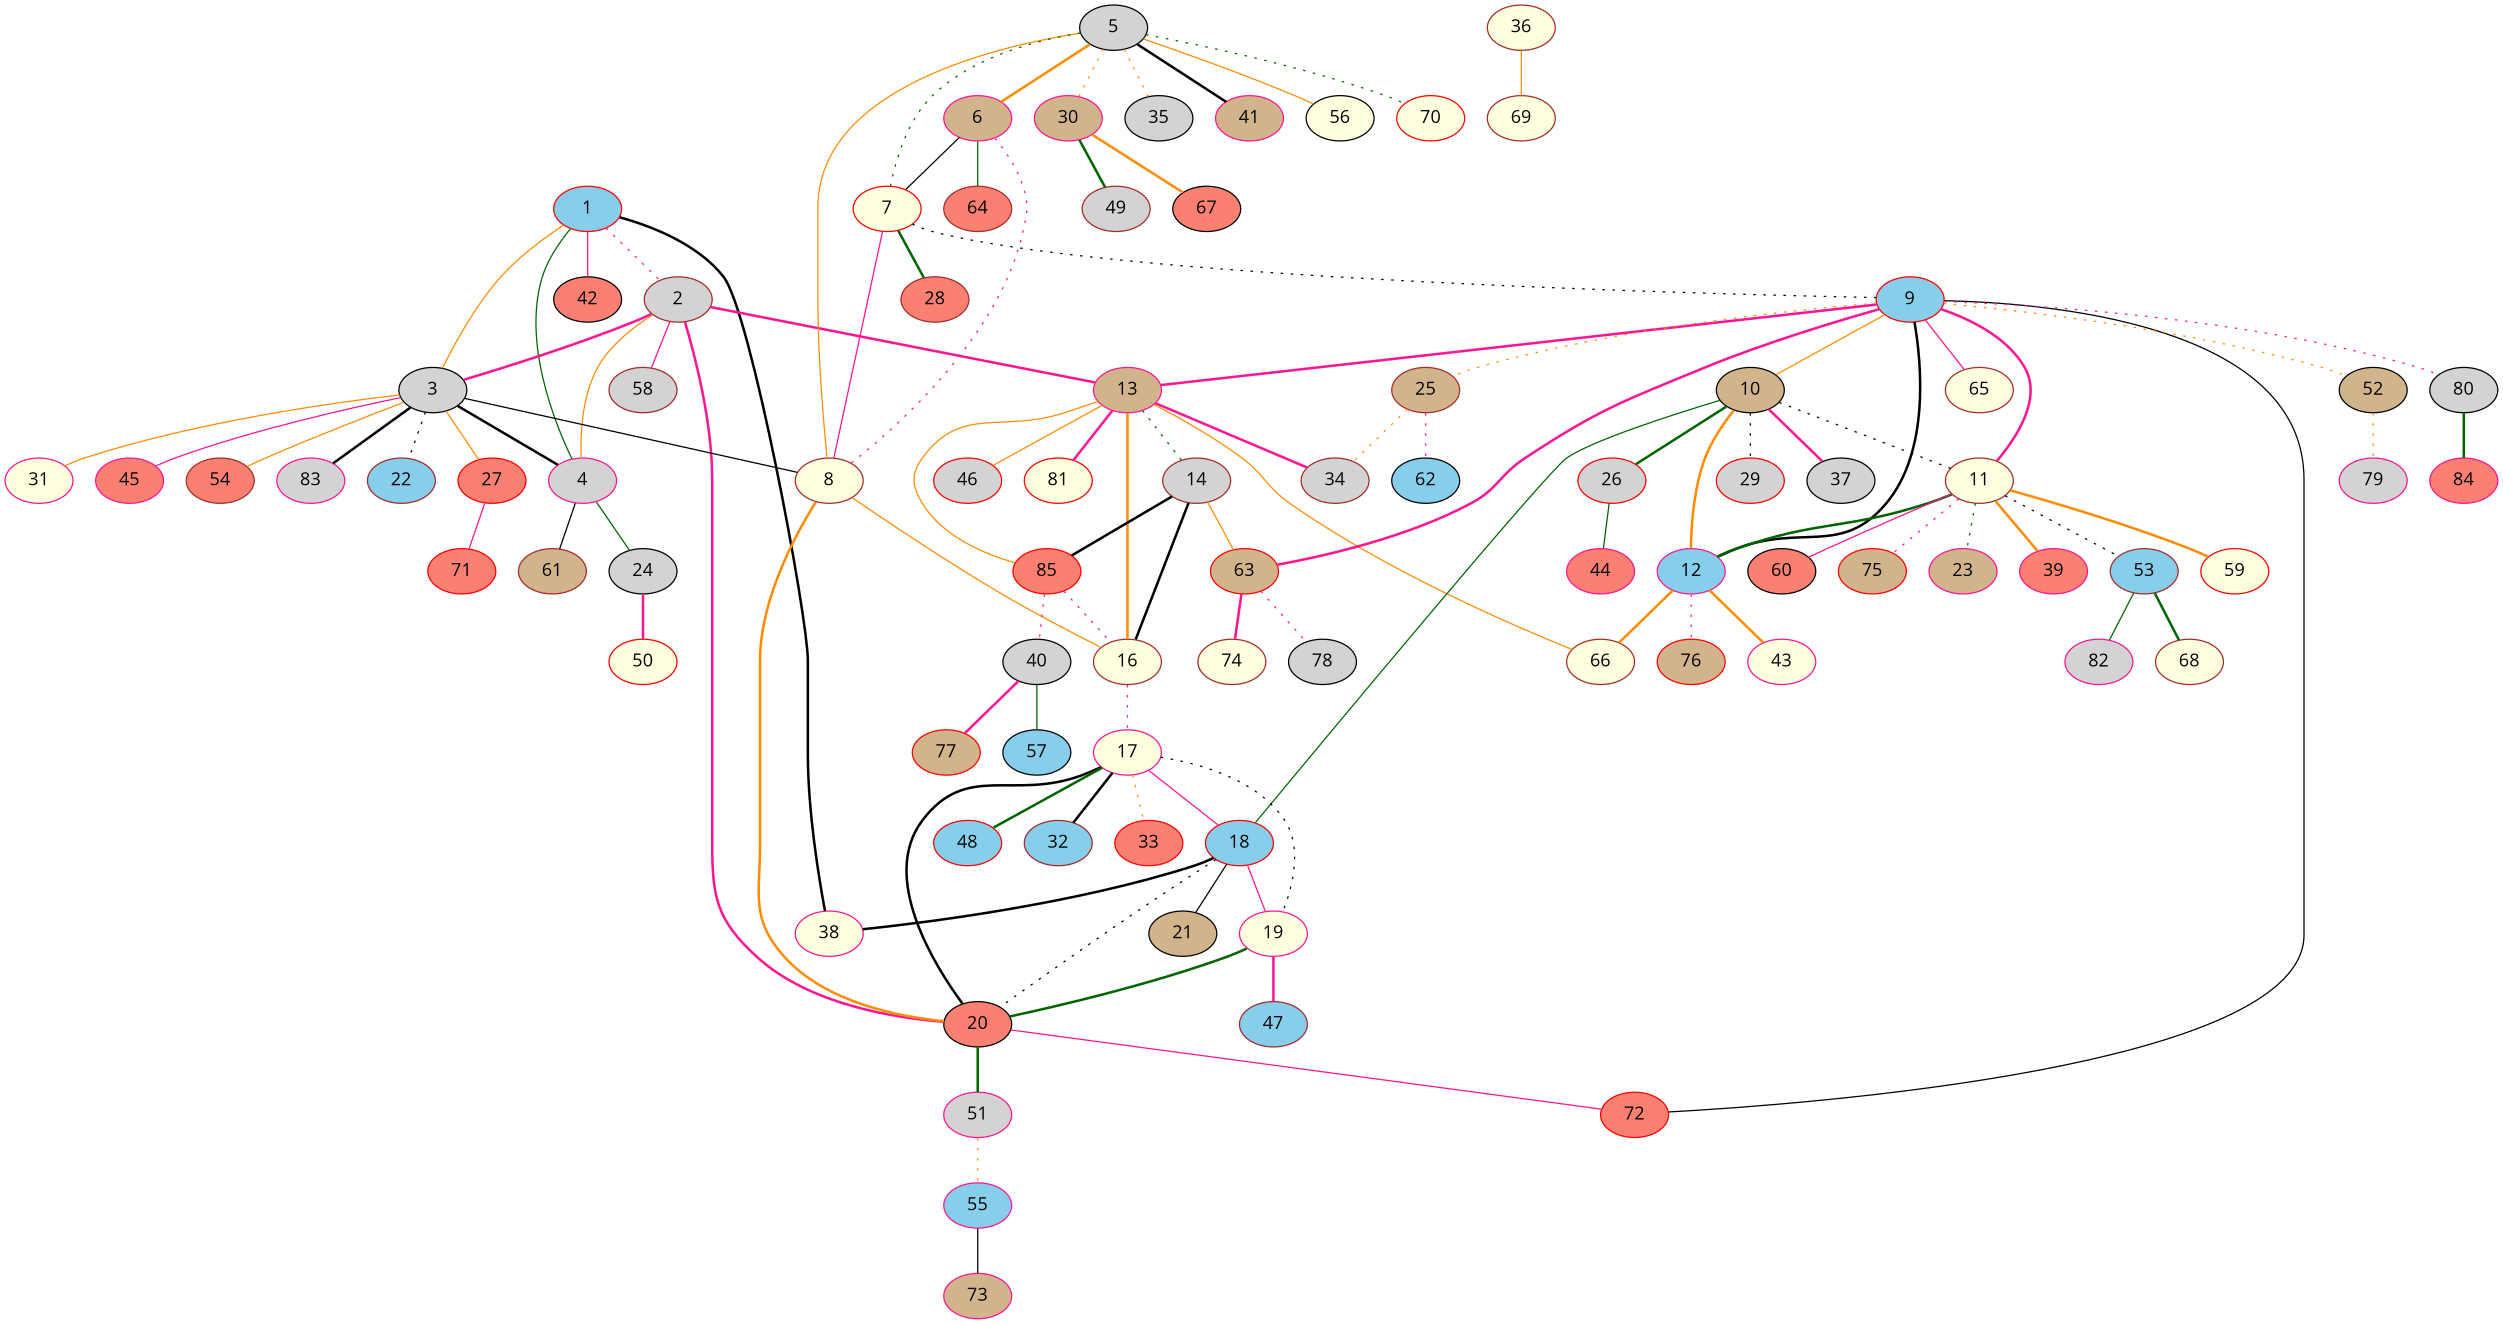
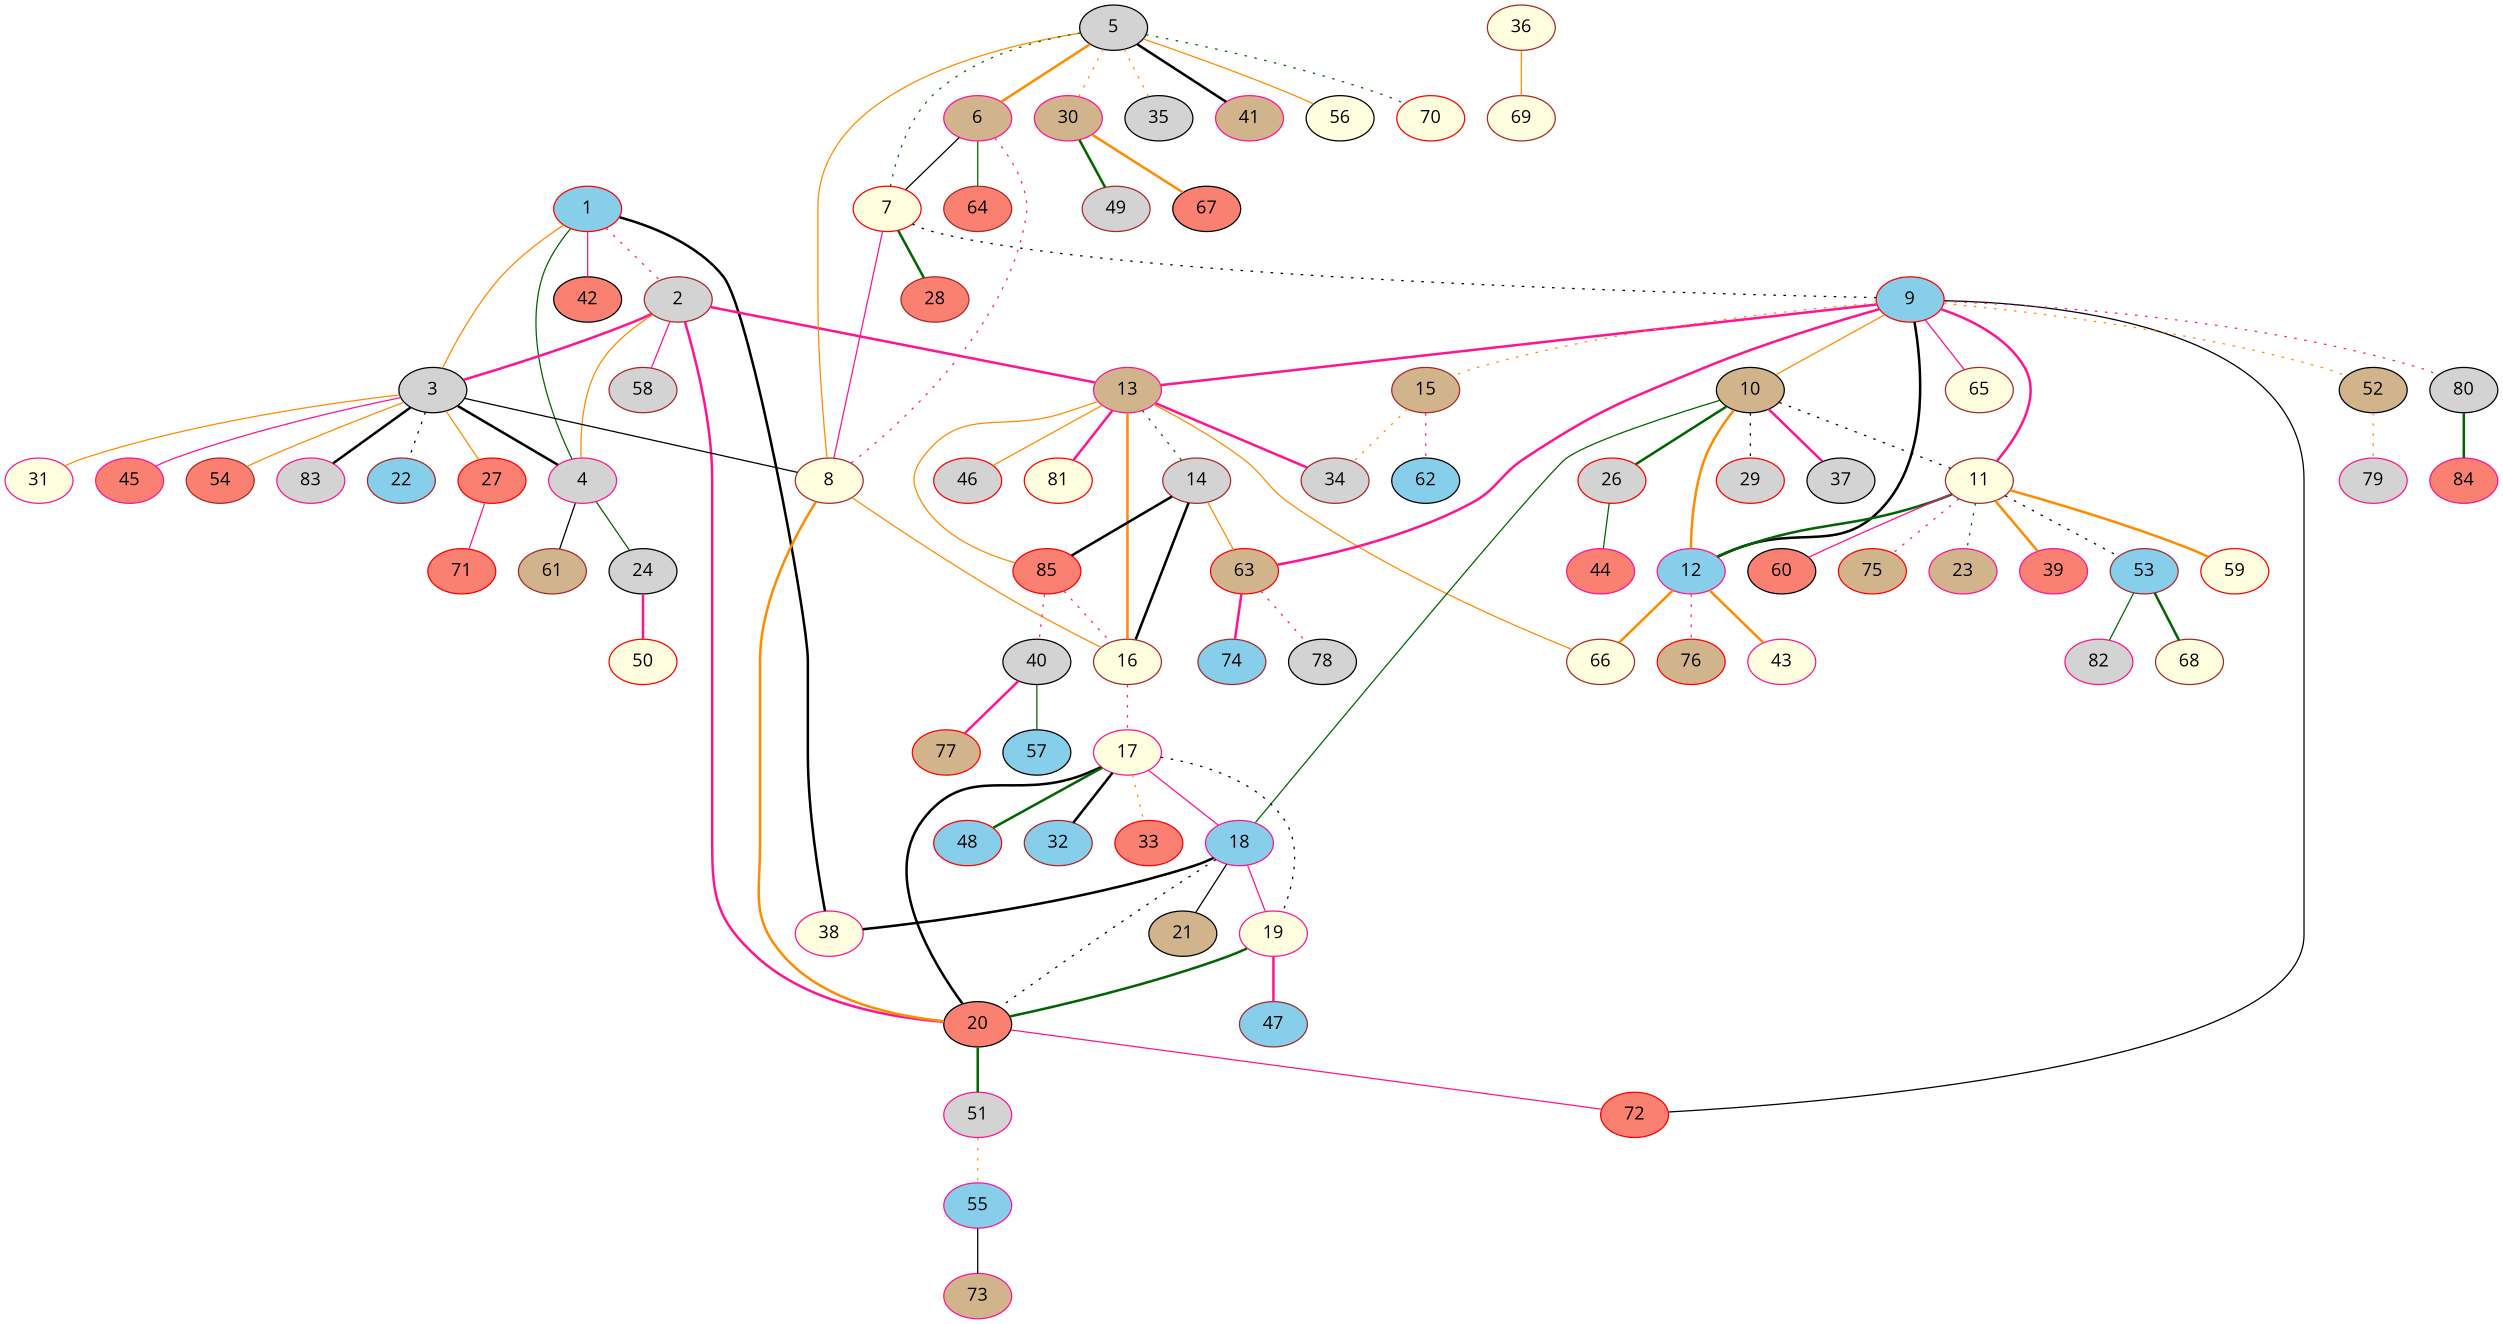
(1426, 390) -> (1426, 390)
(1232, 662) -> (1232, 662)
(1239, 843) -> (1239, 843)
